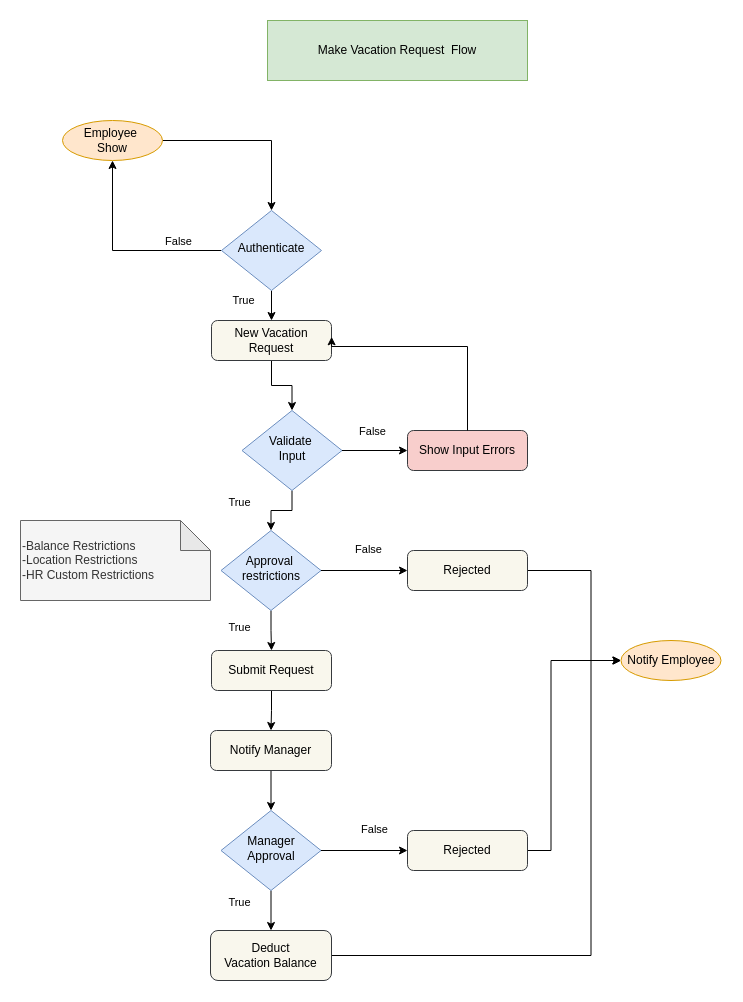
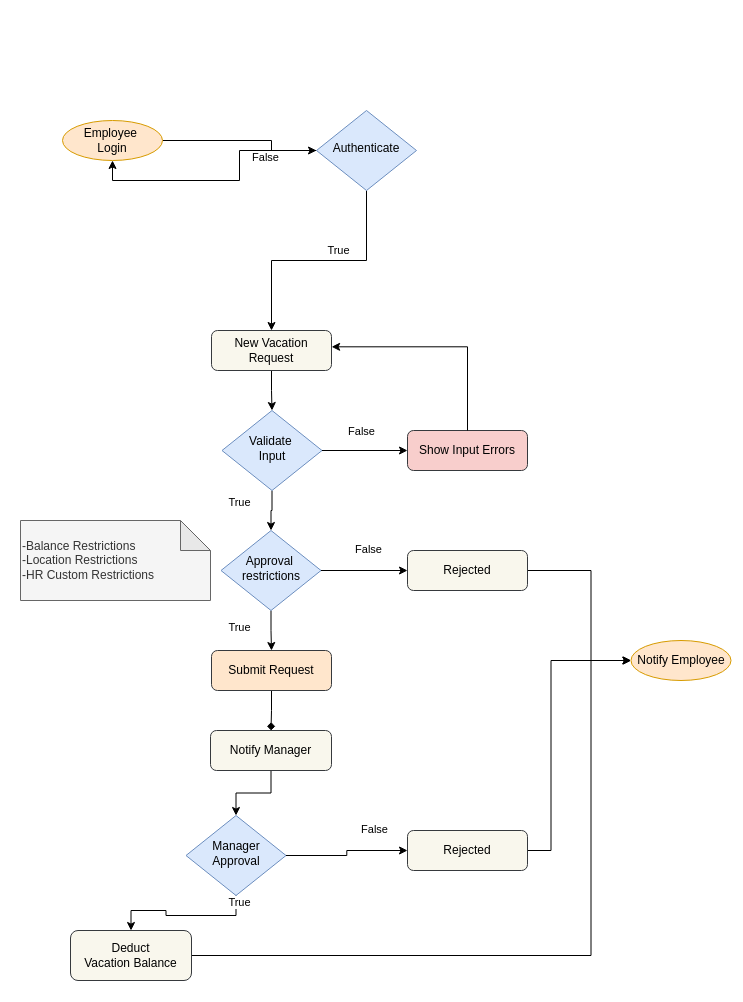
(398, 51) -> none
(113, 141) -> (113, 141)
(272, 251) -> (367, 151)
(272, 341) -> (272, 351)
(292, 451) -> (272, 451)
(671, 661) -> (681, 661)
(272, 671) -> (272, 671)
(271, 722) -> (271, 721)
(271, 851) -> (236, 856)
(271, 956) -> (131, 956)
